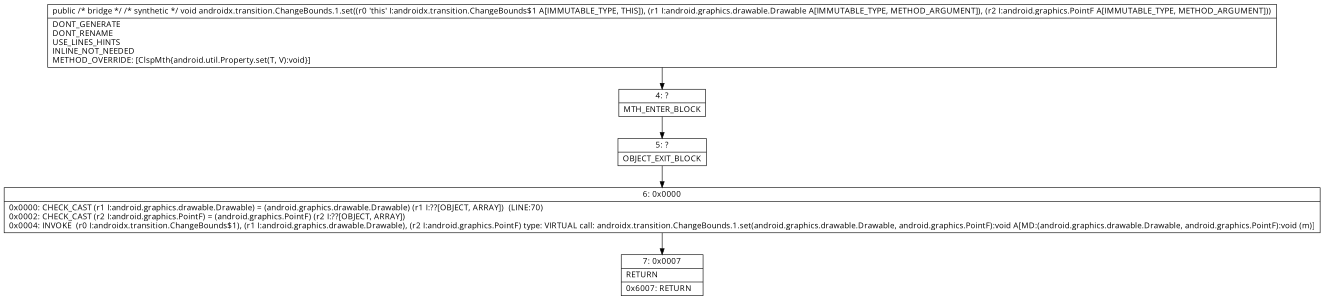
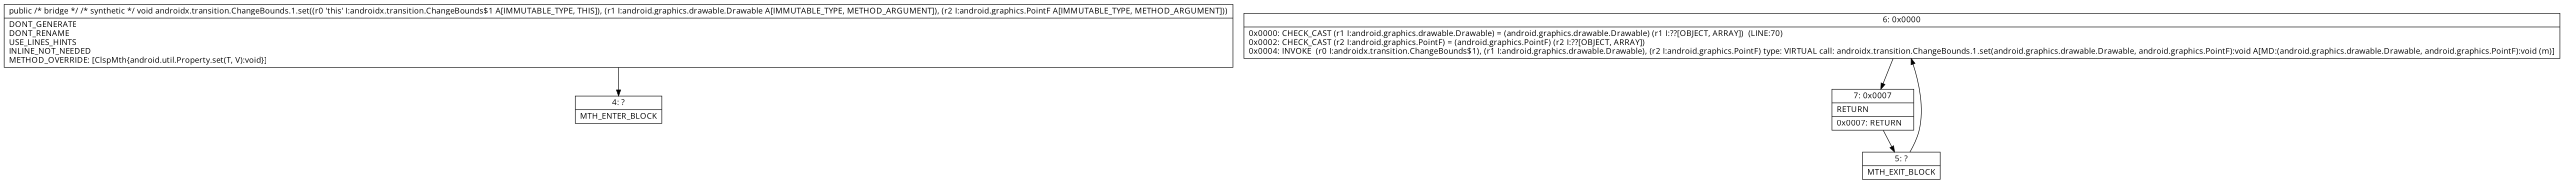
(662, 125) -> (1887, 138)
(662, 159) -> (1901, 172)
(662, 289) -> (1873, 123)
